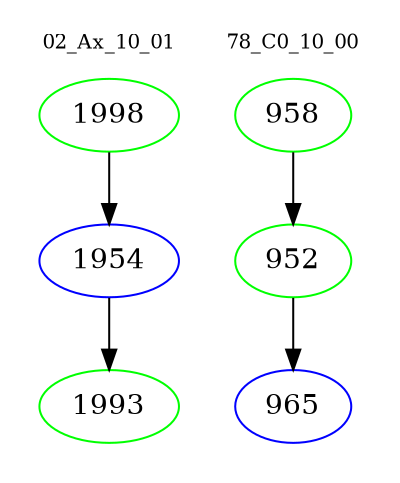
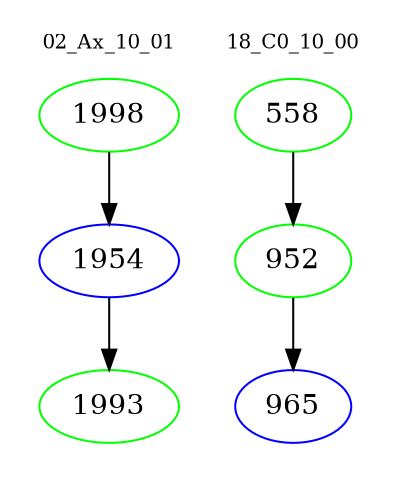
(293, 43) -> (293, 43)
(293, 115) -> (293, 115)
